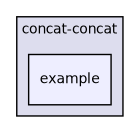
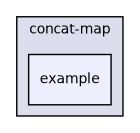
(70, 30) -> (70, 30)
